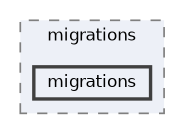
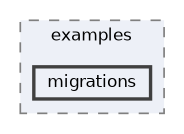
(92, 36) -> (92, 36)
